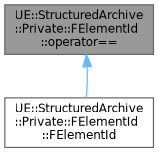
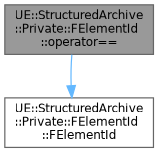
(87, 82) -> (71, 70)
